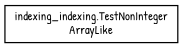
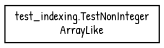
(91, 24) -> (82, 24)
